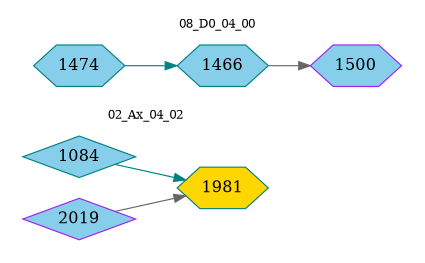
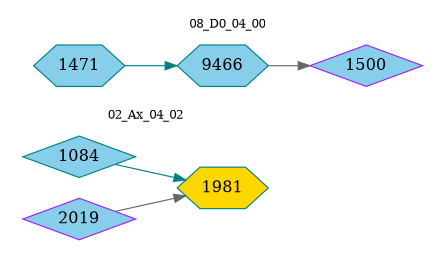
(79, 66) -> (79, 66)
(223, 66) -> (223, 66)
(356, 66) -> (366, 66)
